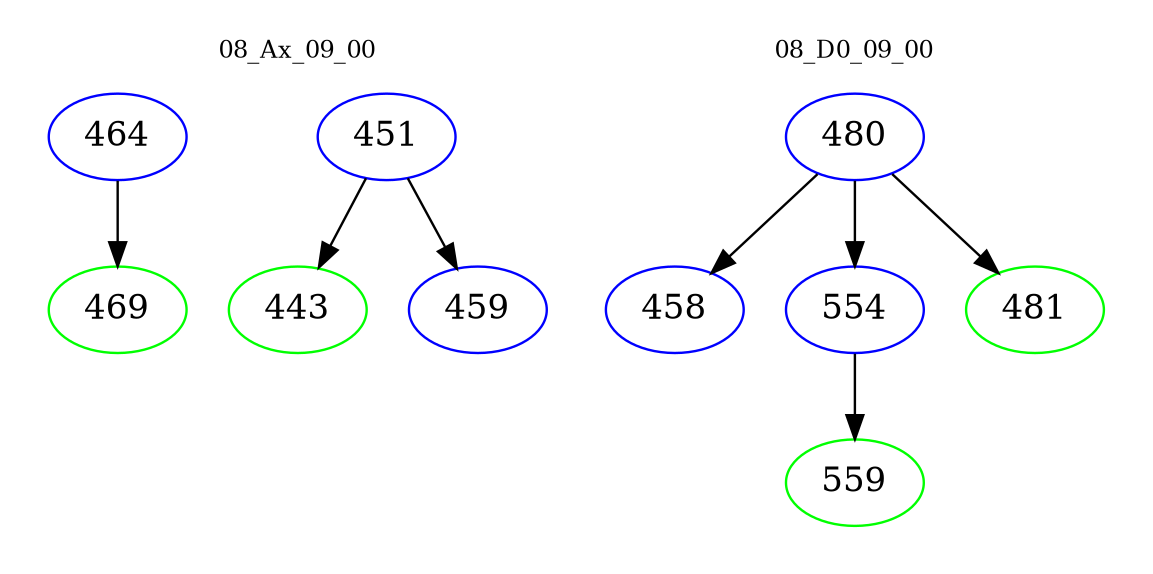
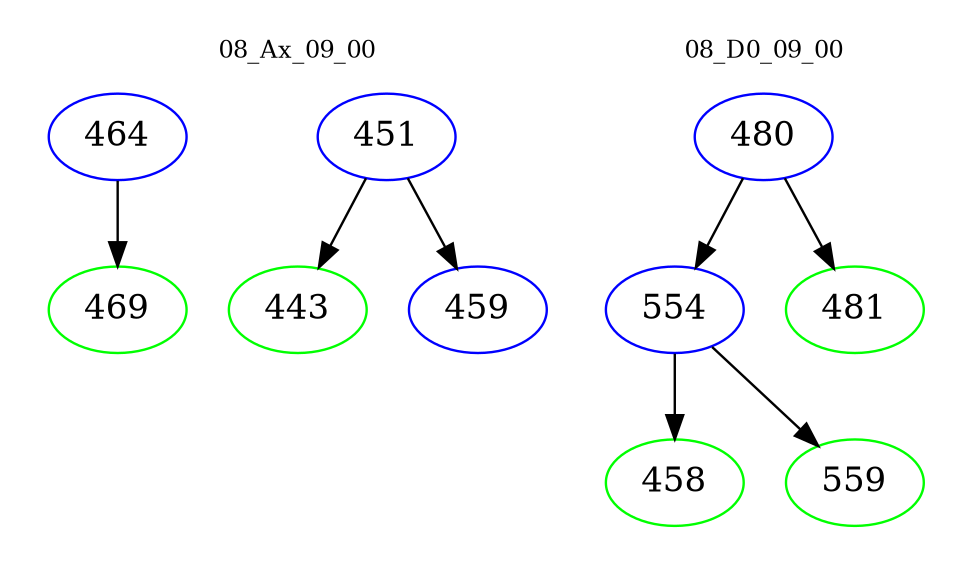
(773, 215) -> (675, 384)
(675, 310) -> (675, 483)
